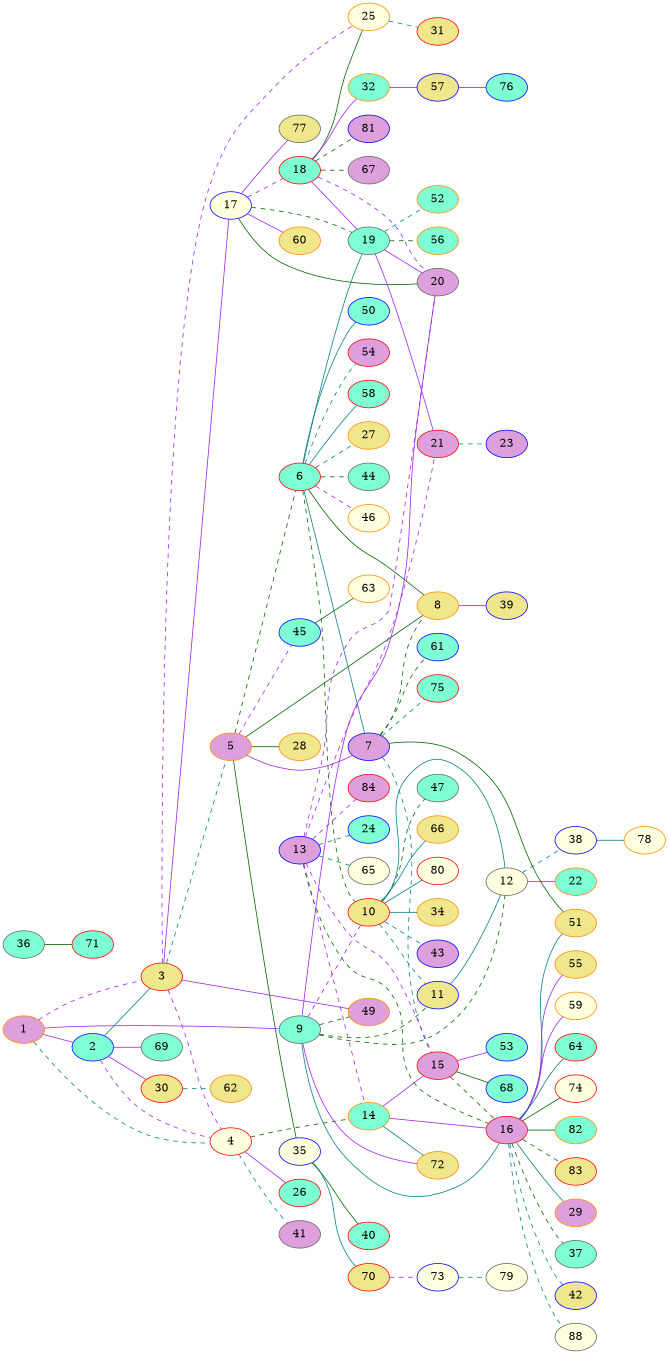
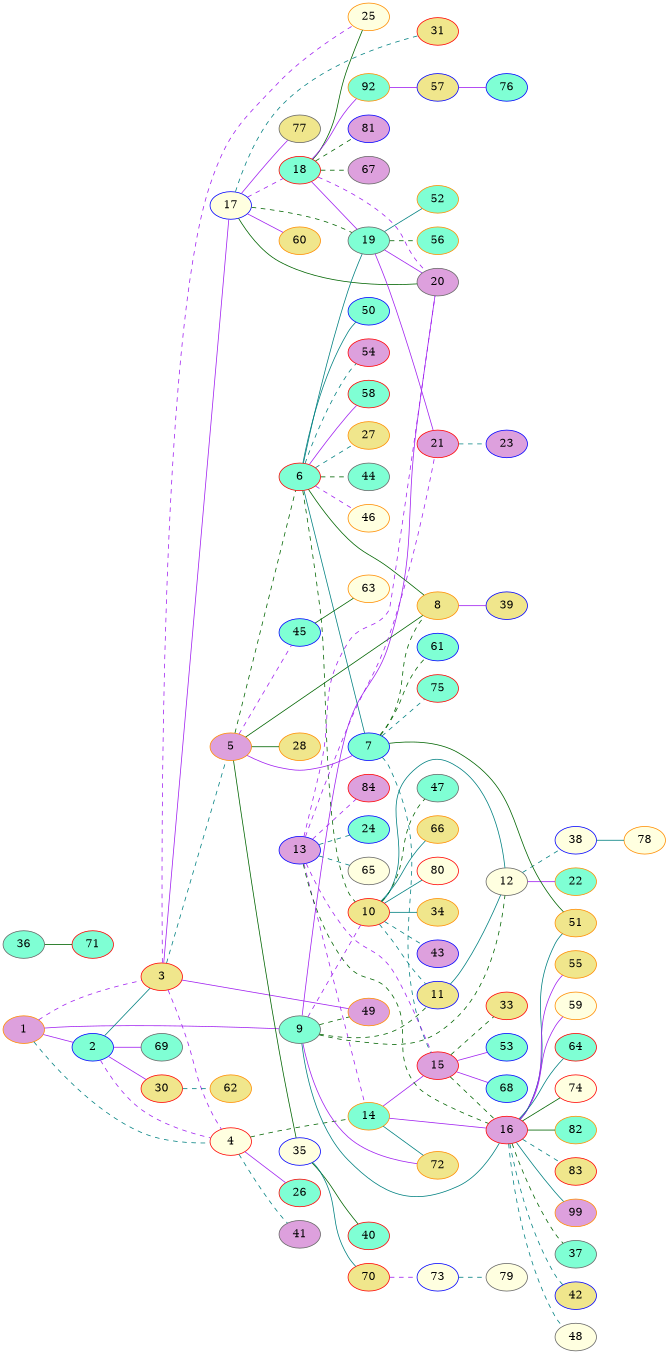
(403, 24) -> (303, 87)
(369, 87) -> (369, 87)
(403, 220) -> (403, 220)
(332, 434) -> (332, 434)
(369, 747) -> (369, 747)
none -> (507, 1006)
(472, 1077) -> (472, 1077)
(541, 1151) -> (541, 1151)
(576, 1213) -> (576, 1213)
(576, 1337) -> (576, 1337)
